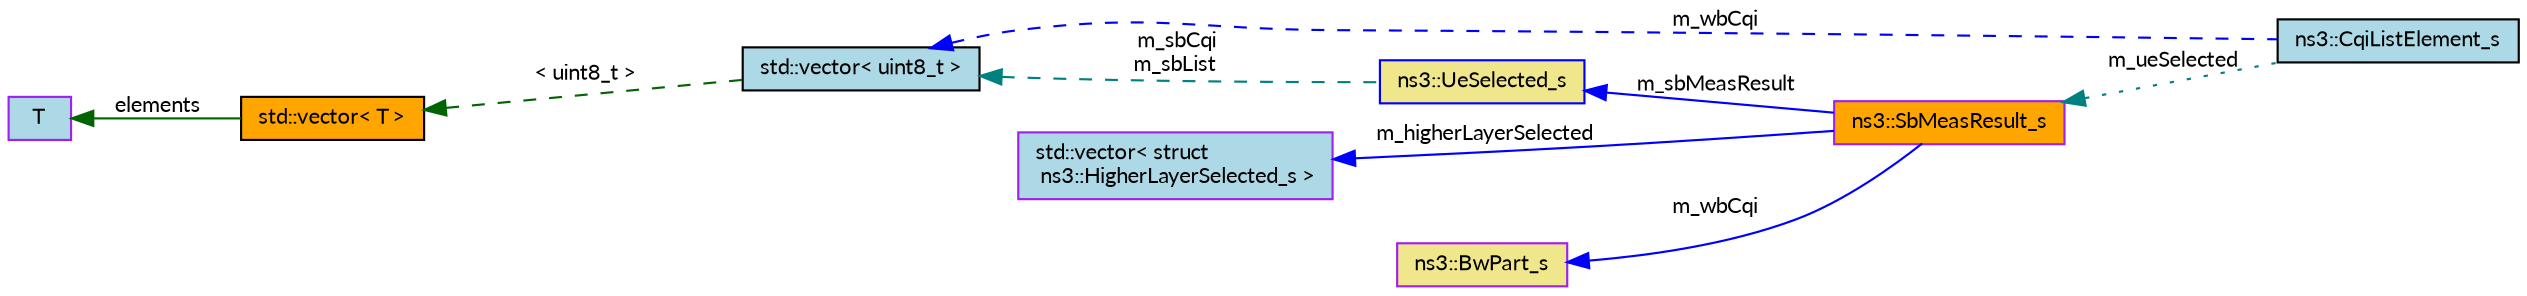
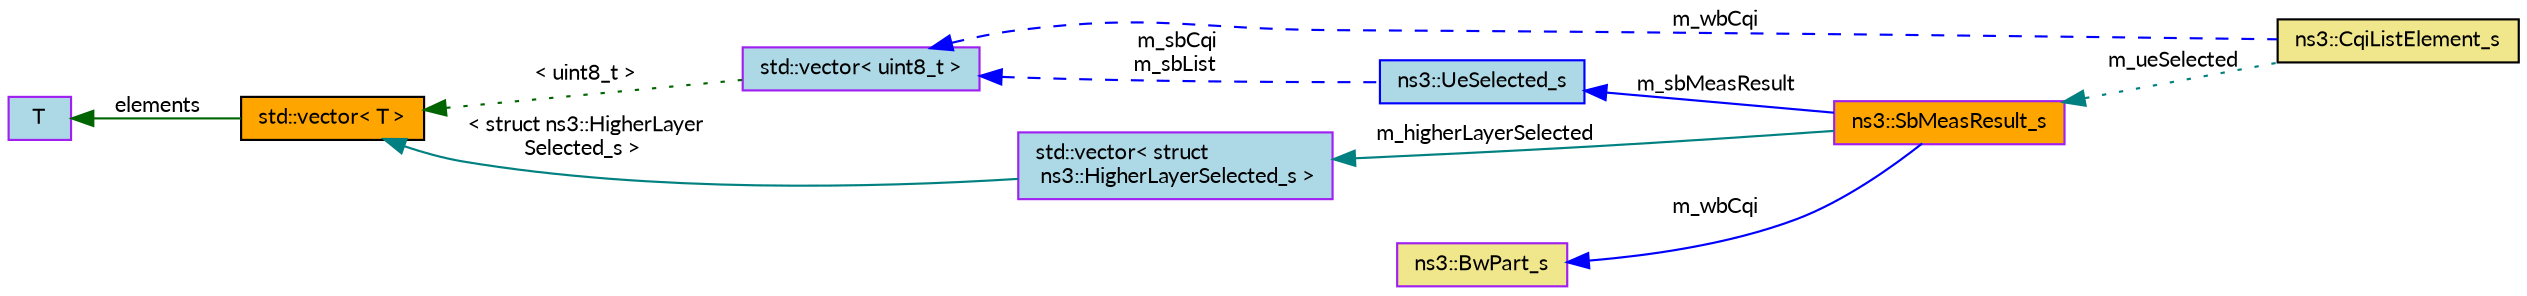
(2398, 41) -> (2398, 41)
(861, 69) -> (861, 69)
(1190, 81) -> (1190, 81)
(1482, 82) -> (1482, 82)
(594, 94) -> (594, 94)
(1595, 146) -> (1595, 146)
none -> (710, 184)
